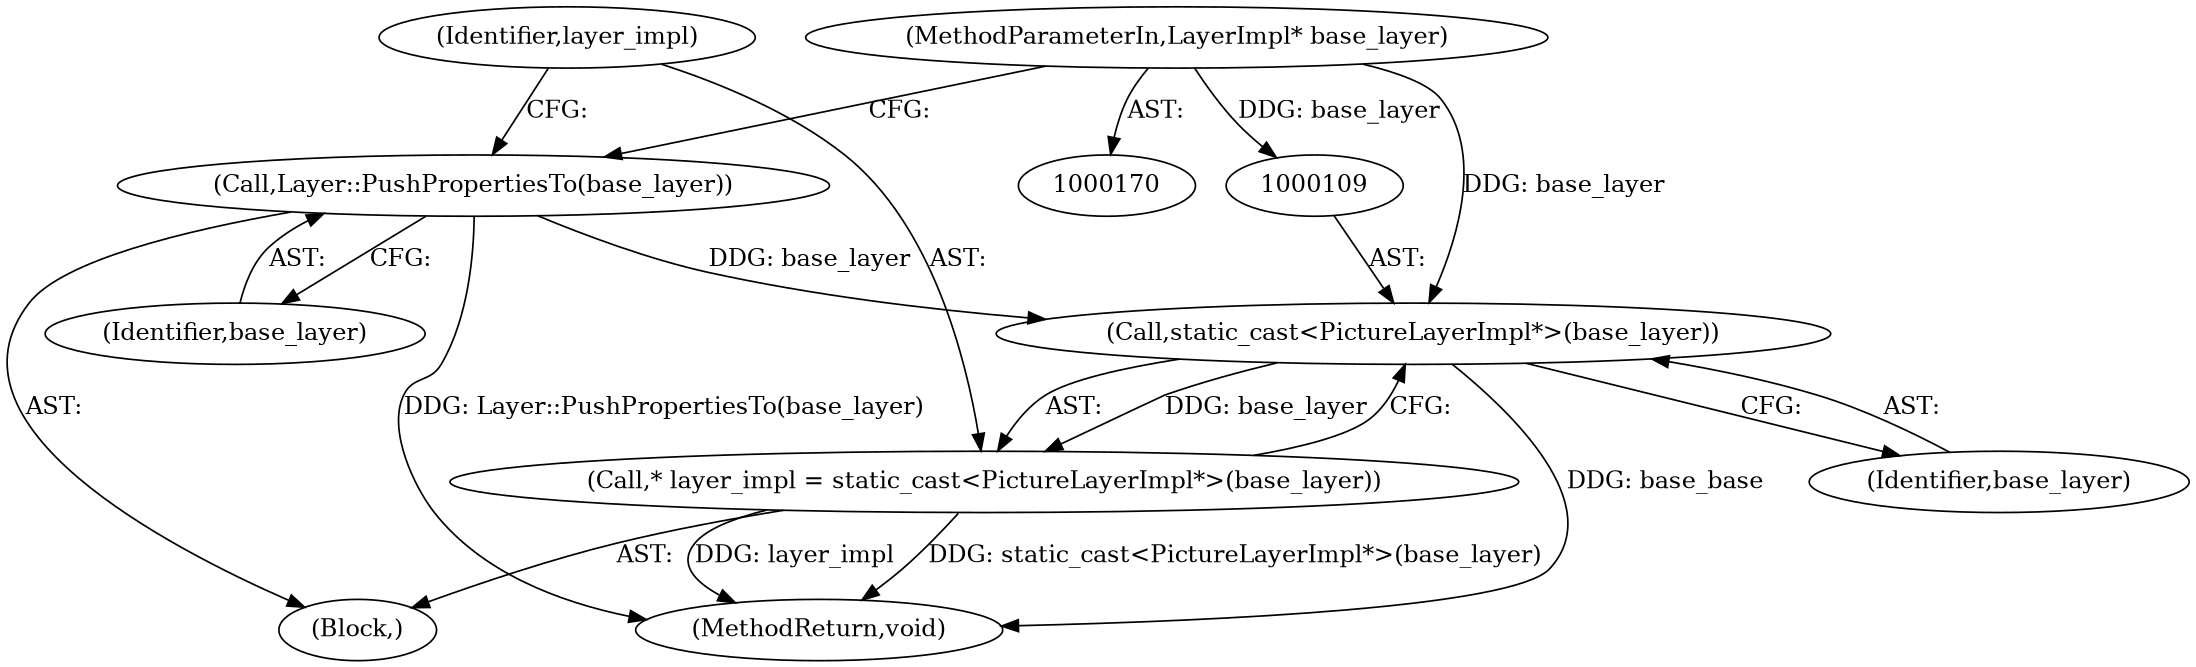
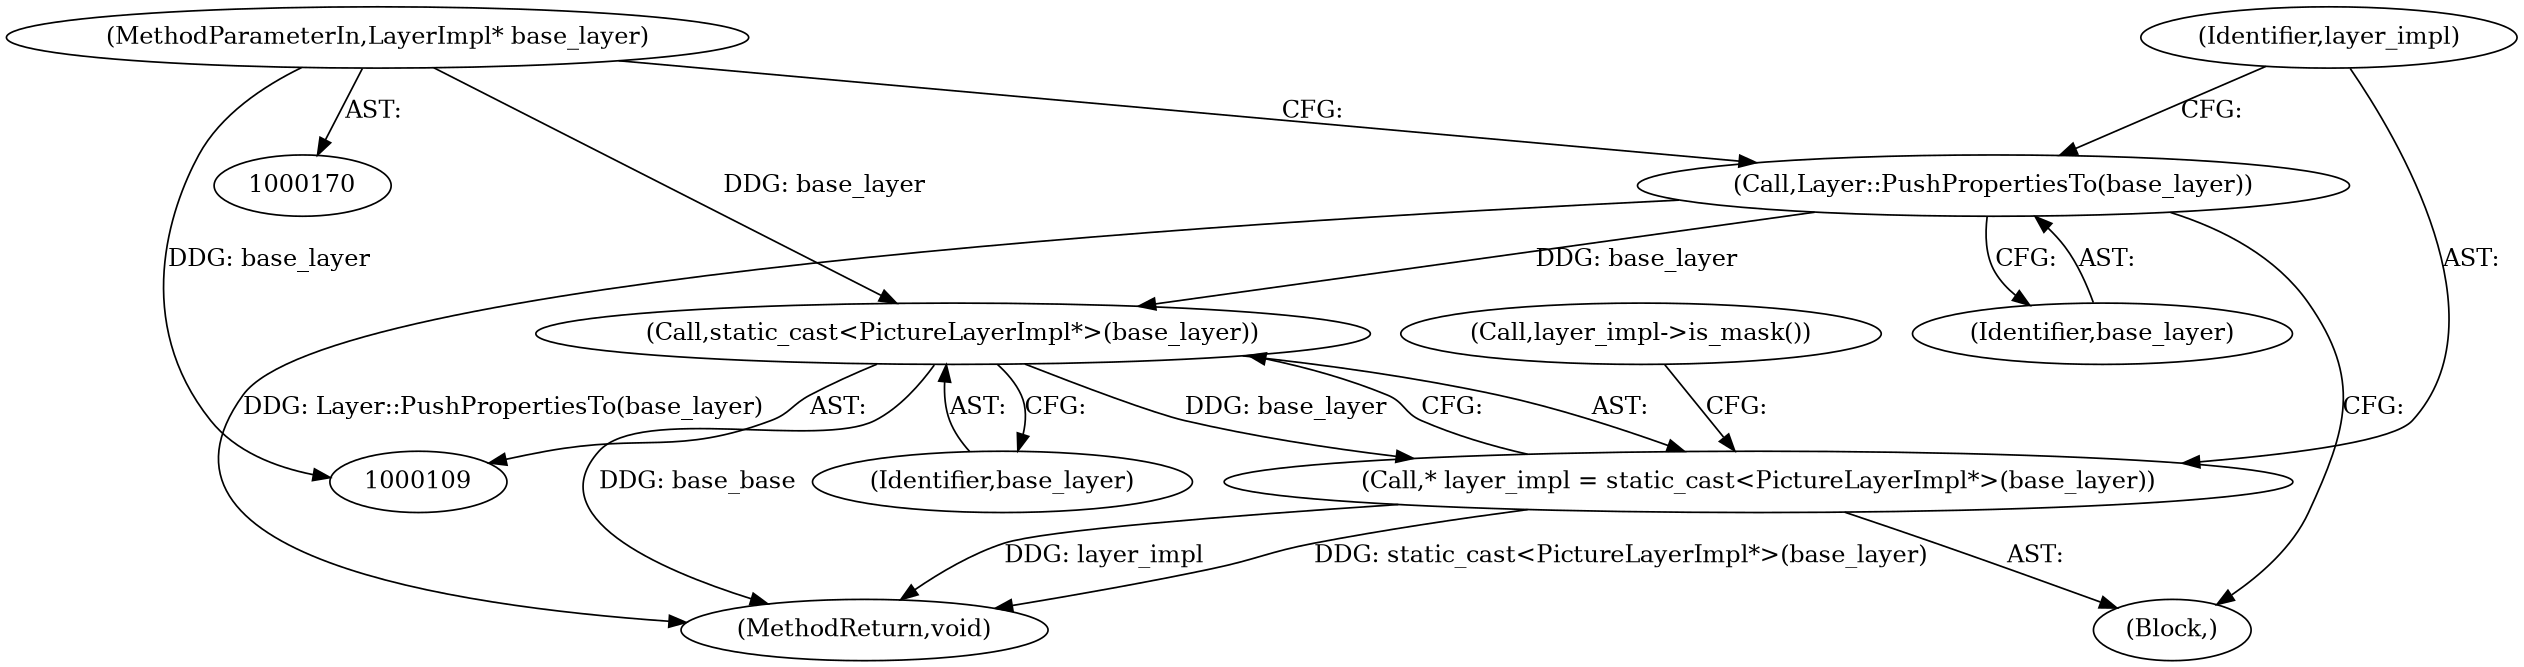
(1359, 252) -> (699, 439)
none -> (1641, 334)
(58, 408) -> (2377, 408)
